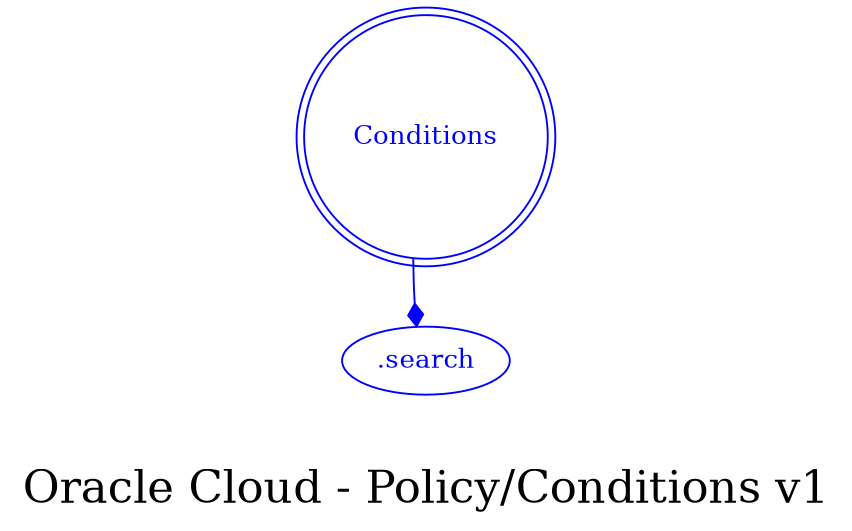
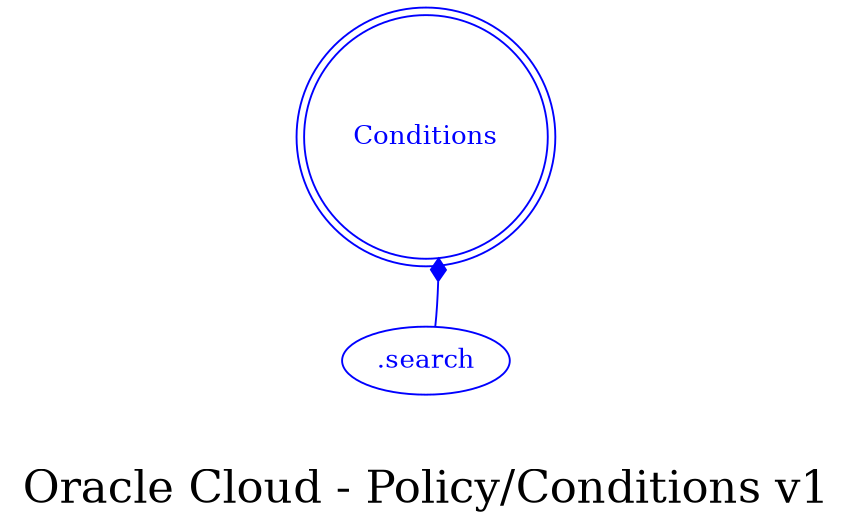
(414, 281) -> (437, 304)
